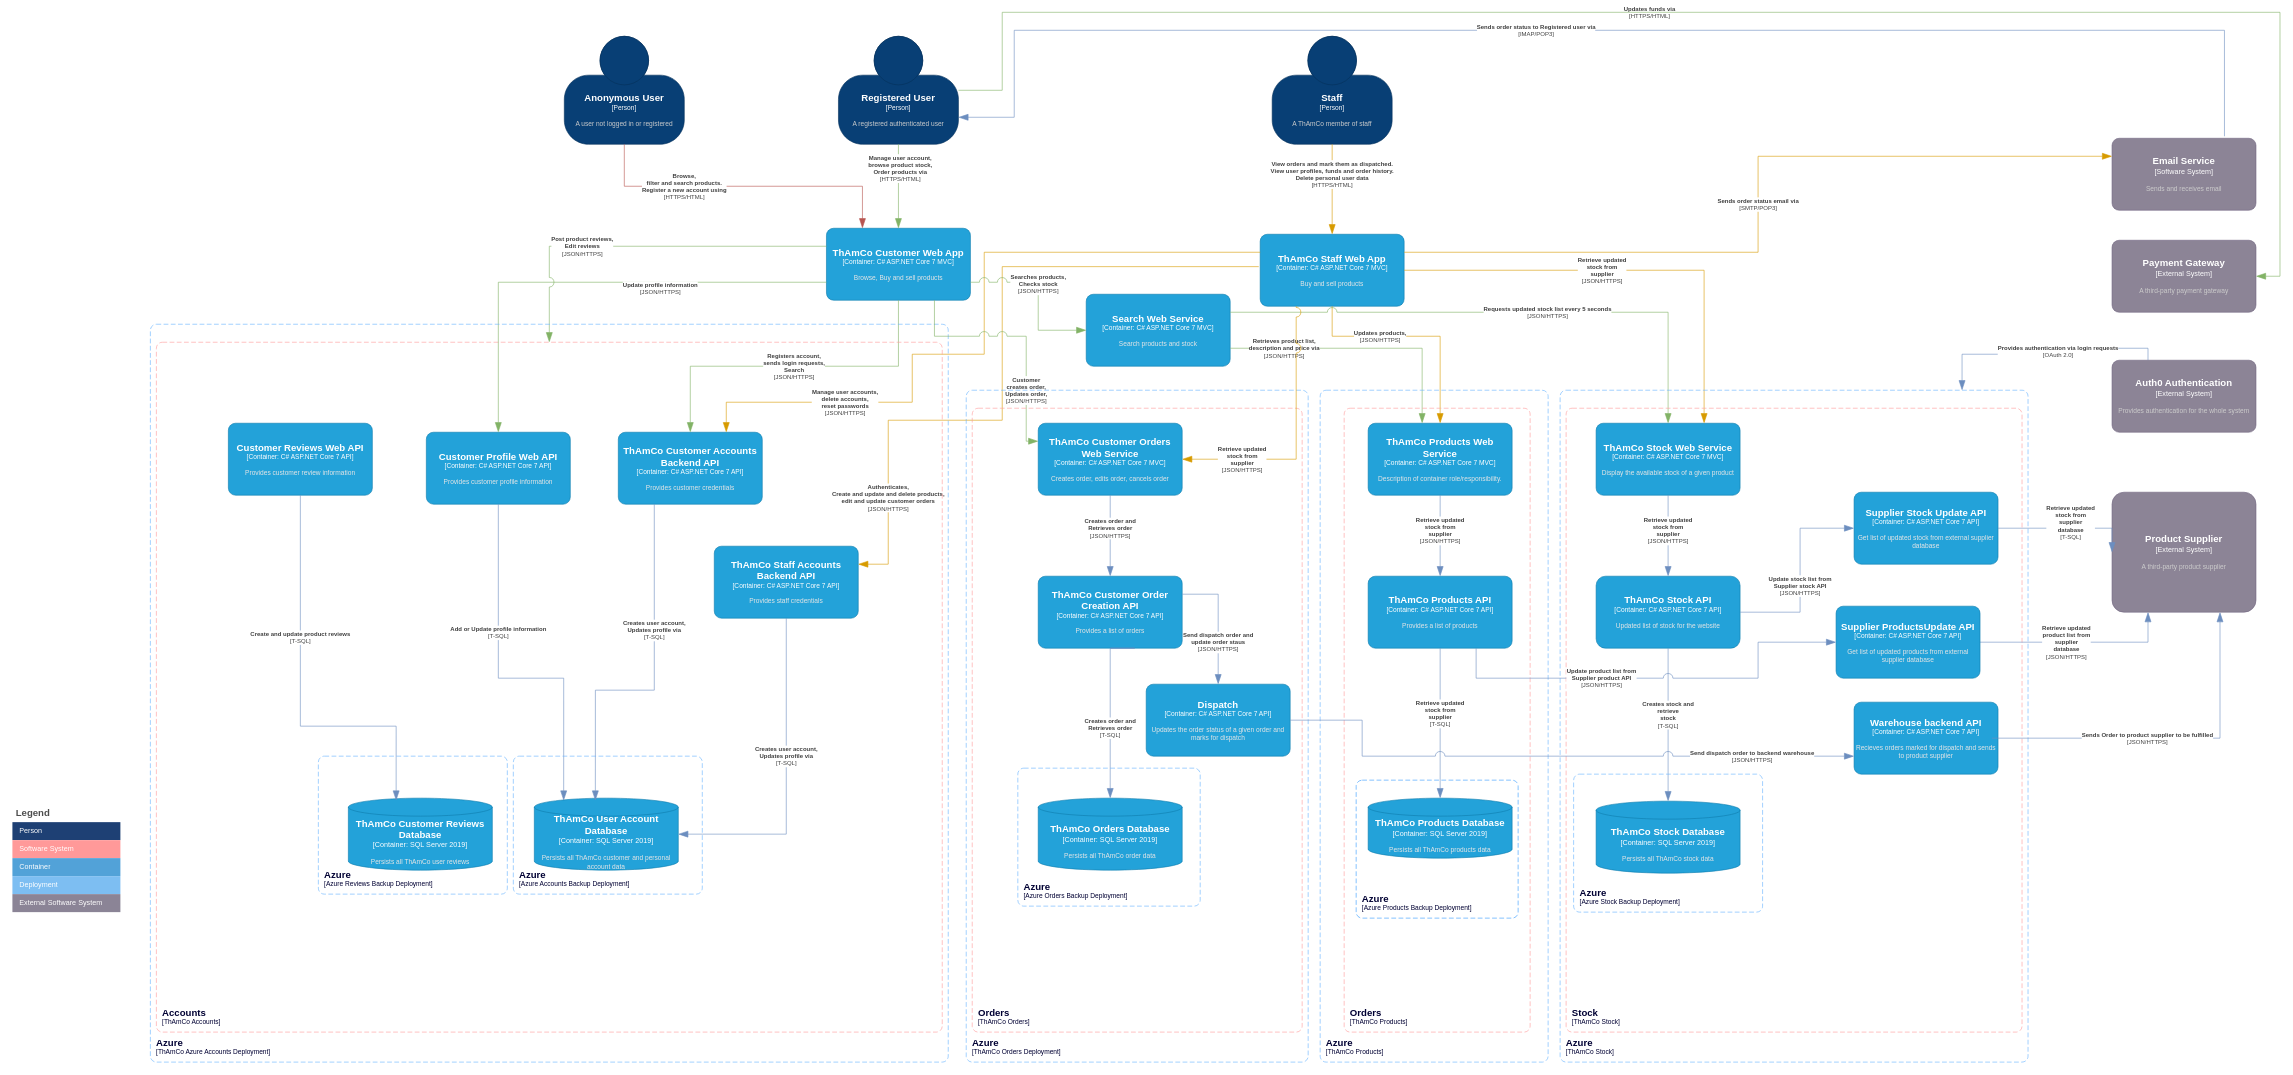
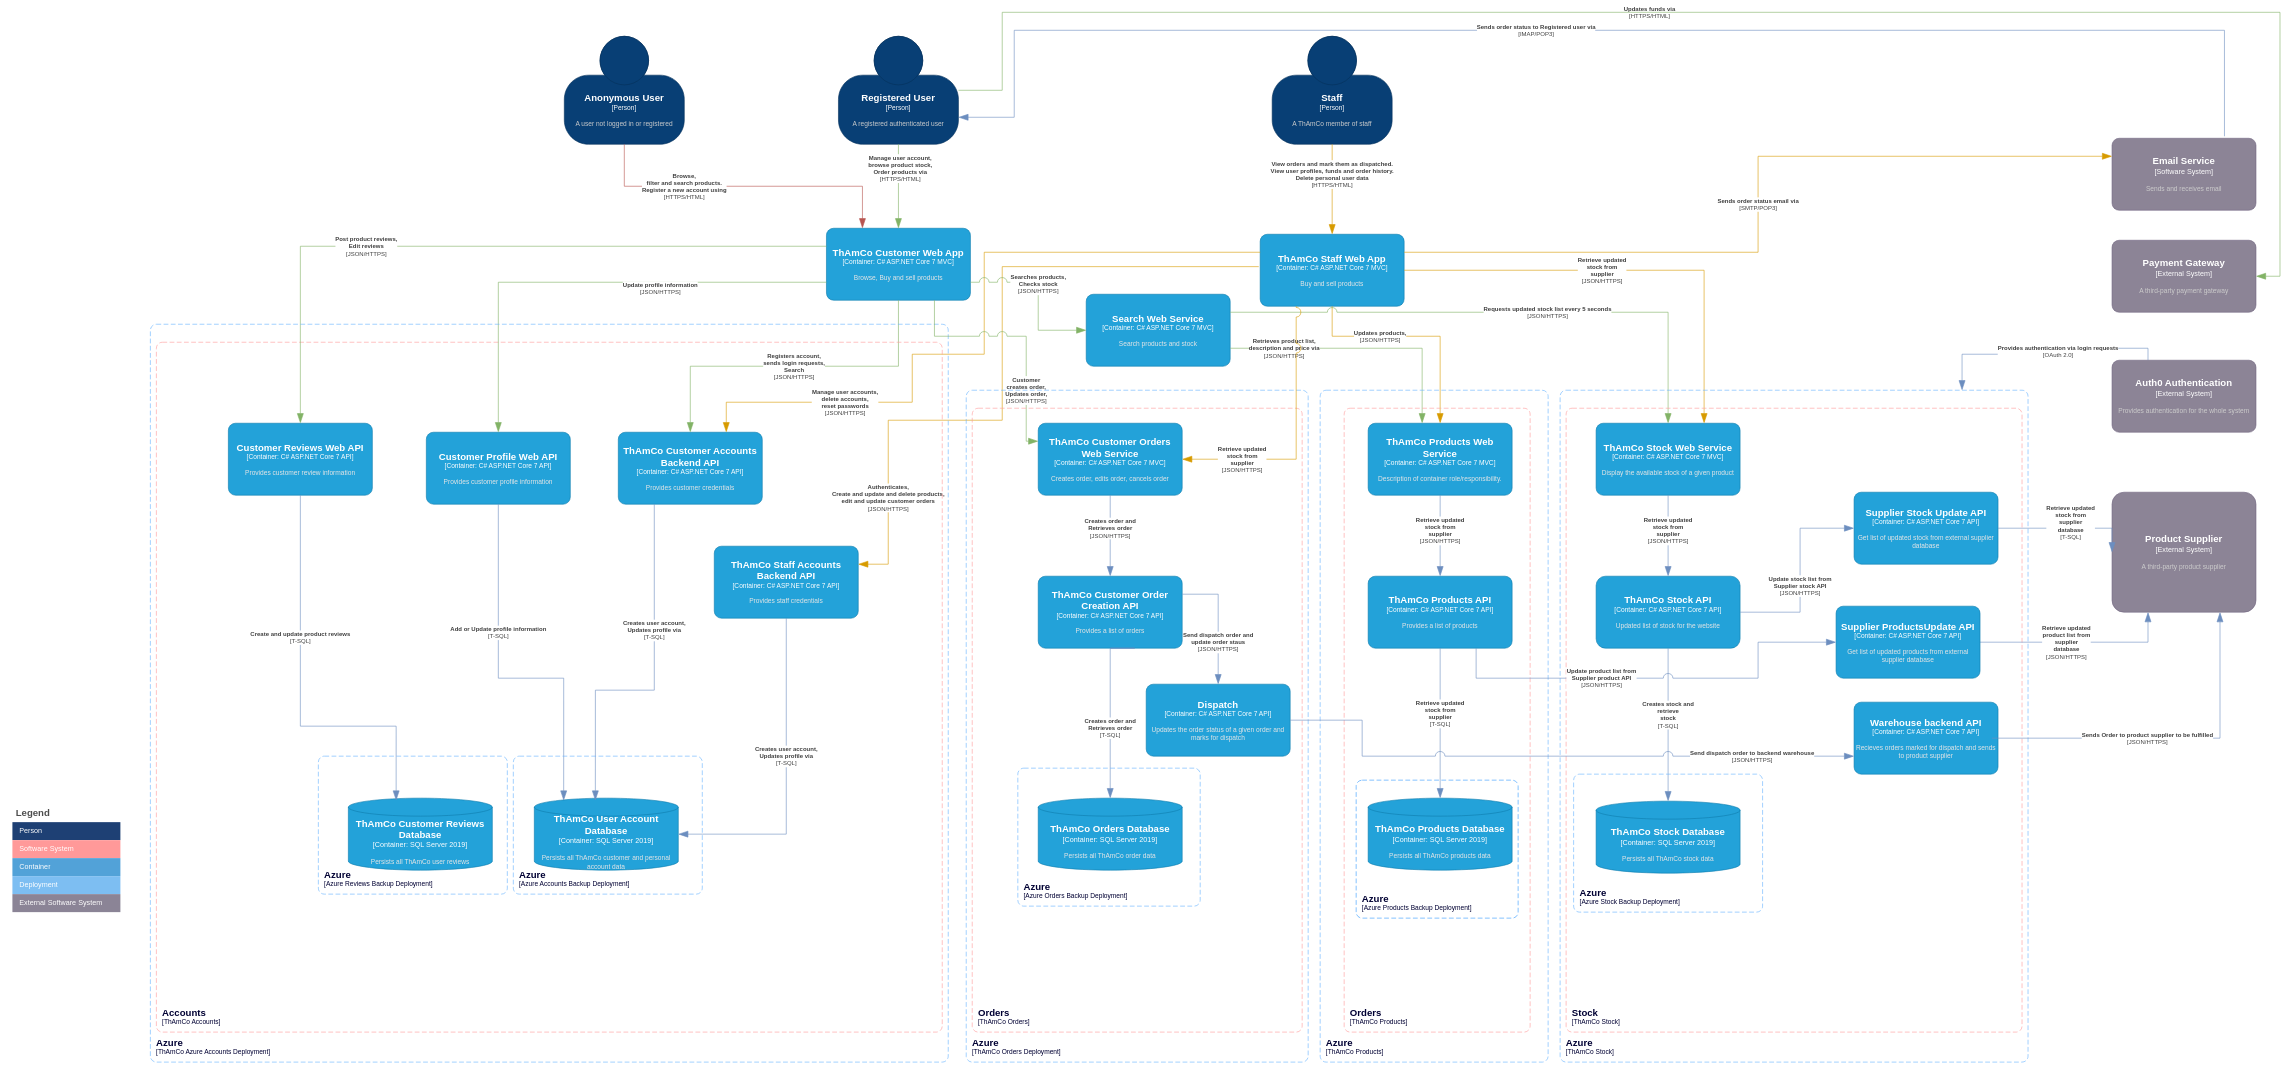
(582, 246) -> (582, 246)
(1440, 828) -> (1440, 834)
